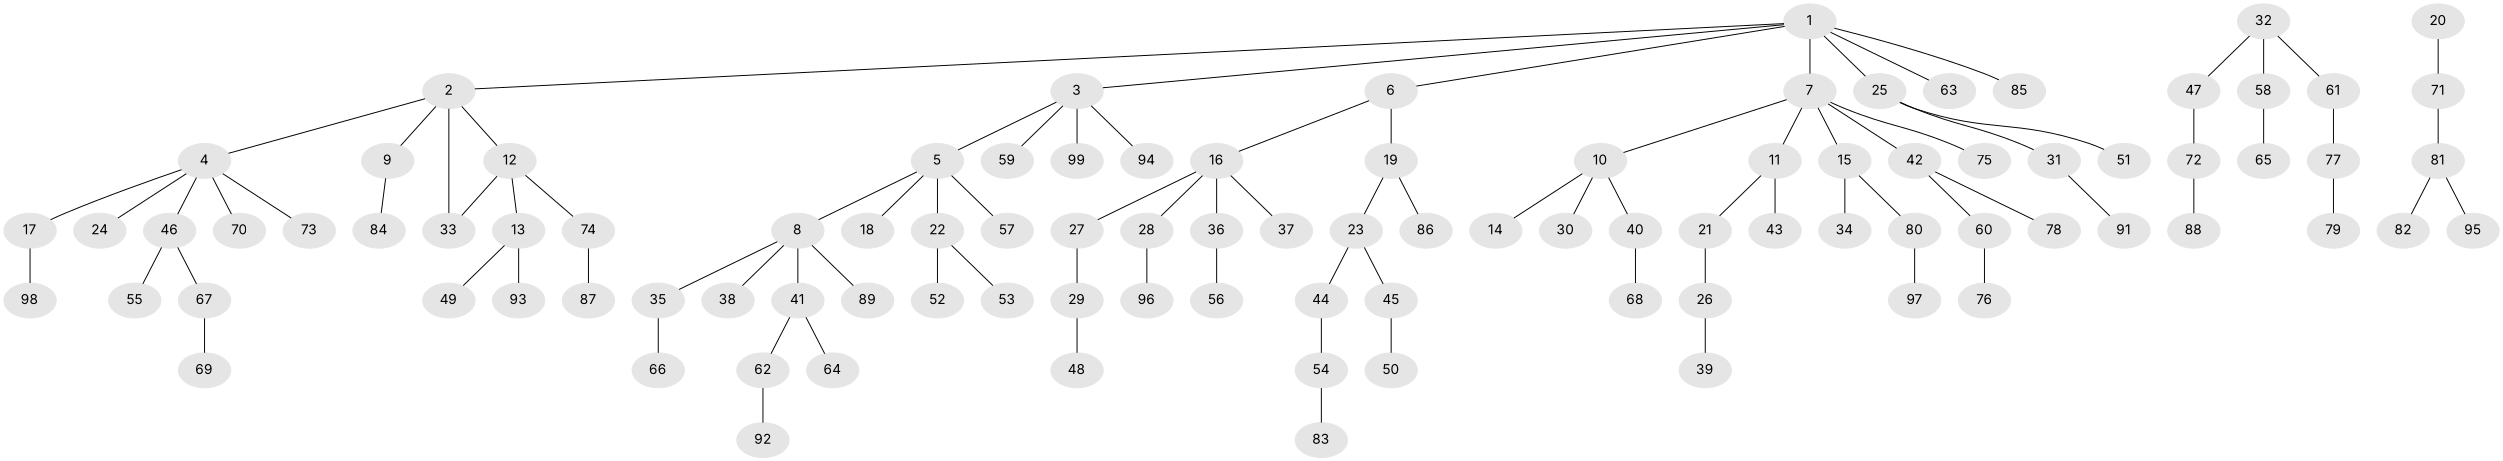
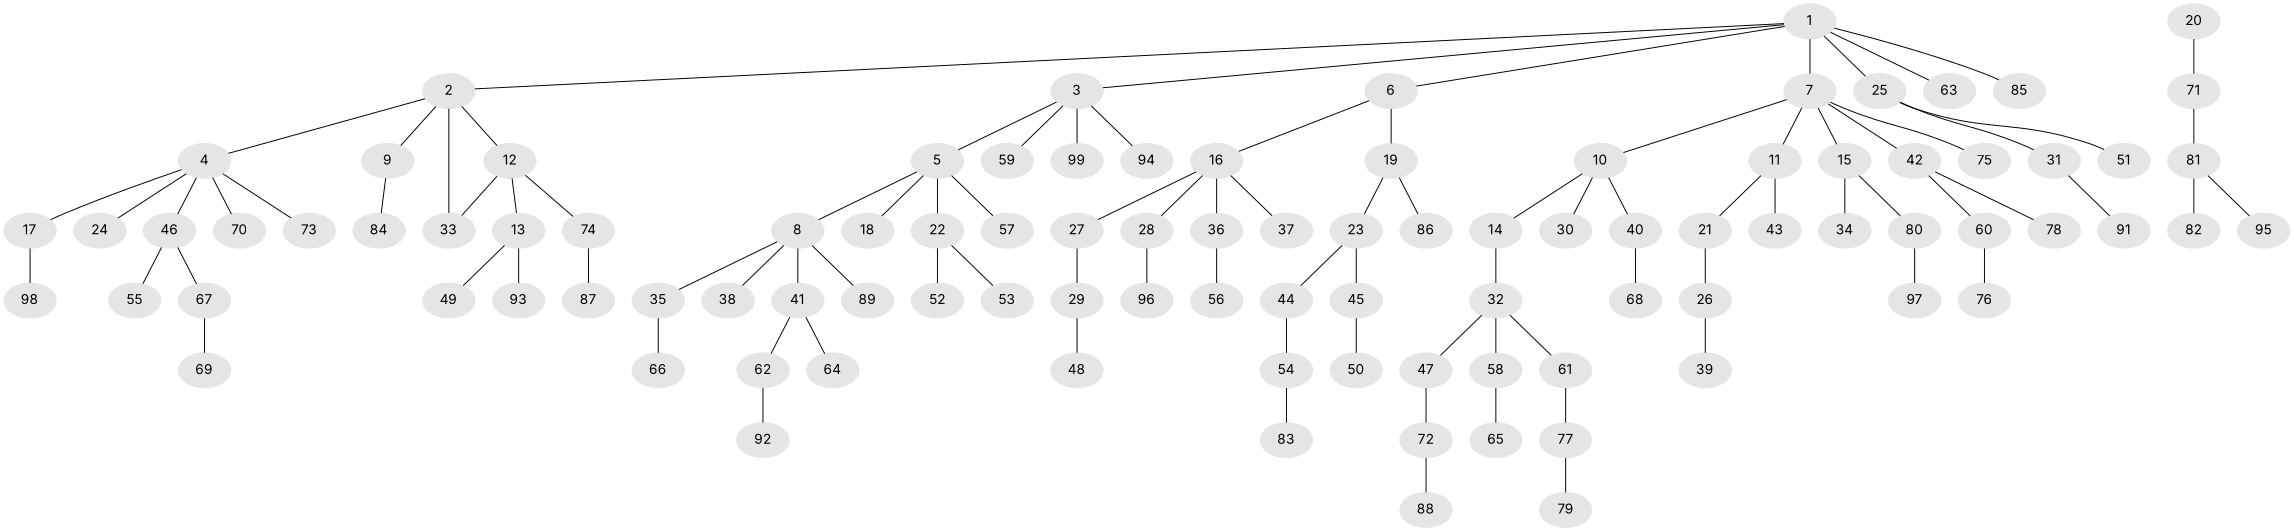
none -> (1496, 266)
